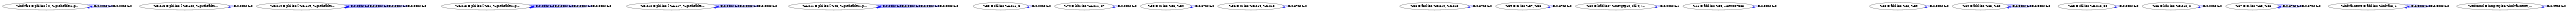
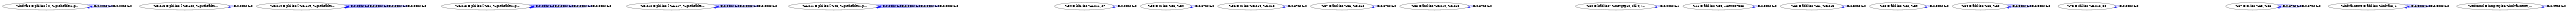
(1001, 6) -> none
(1084, 6) -> (1084, 6)
none -> (1342, 6)
(1435, 6) -> (1435, 6)
(1522, 6) -> none
none -> (1812, 6)
(1981, 6) -> (1981, 6)
(2087, 6) -> (2087, 6)
(2171, 6) -> none
